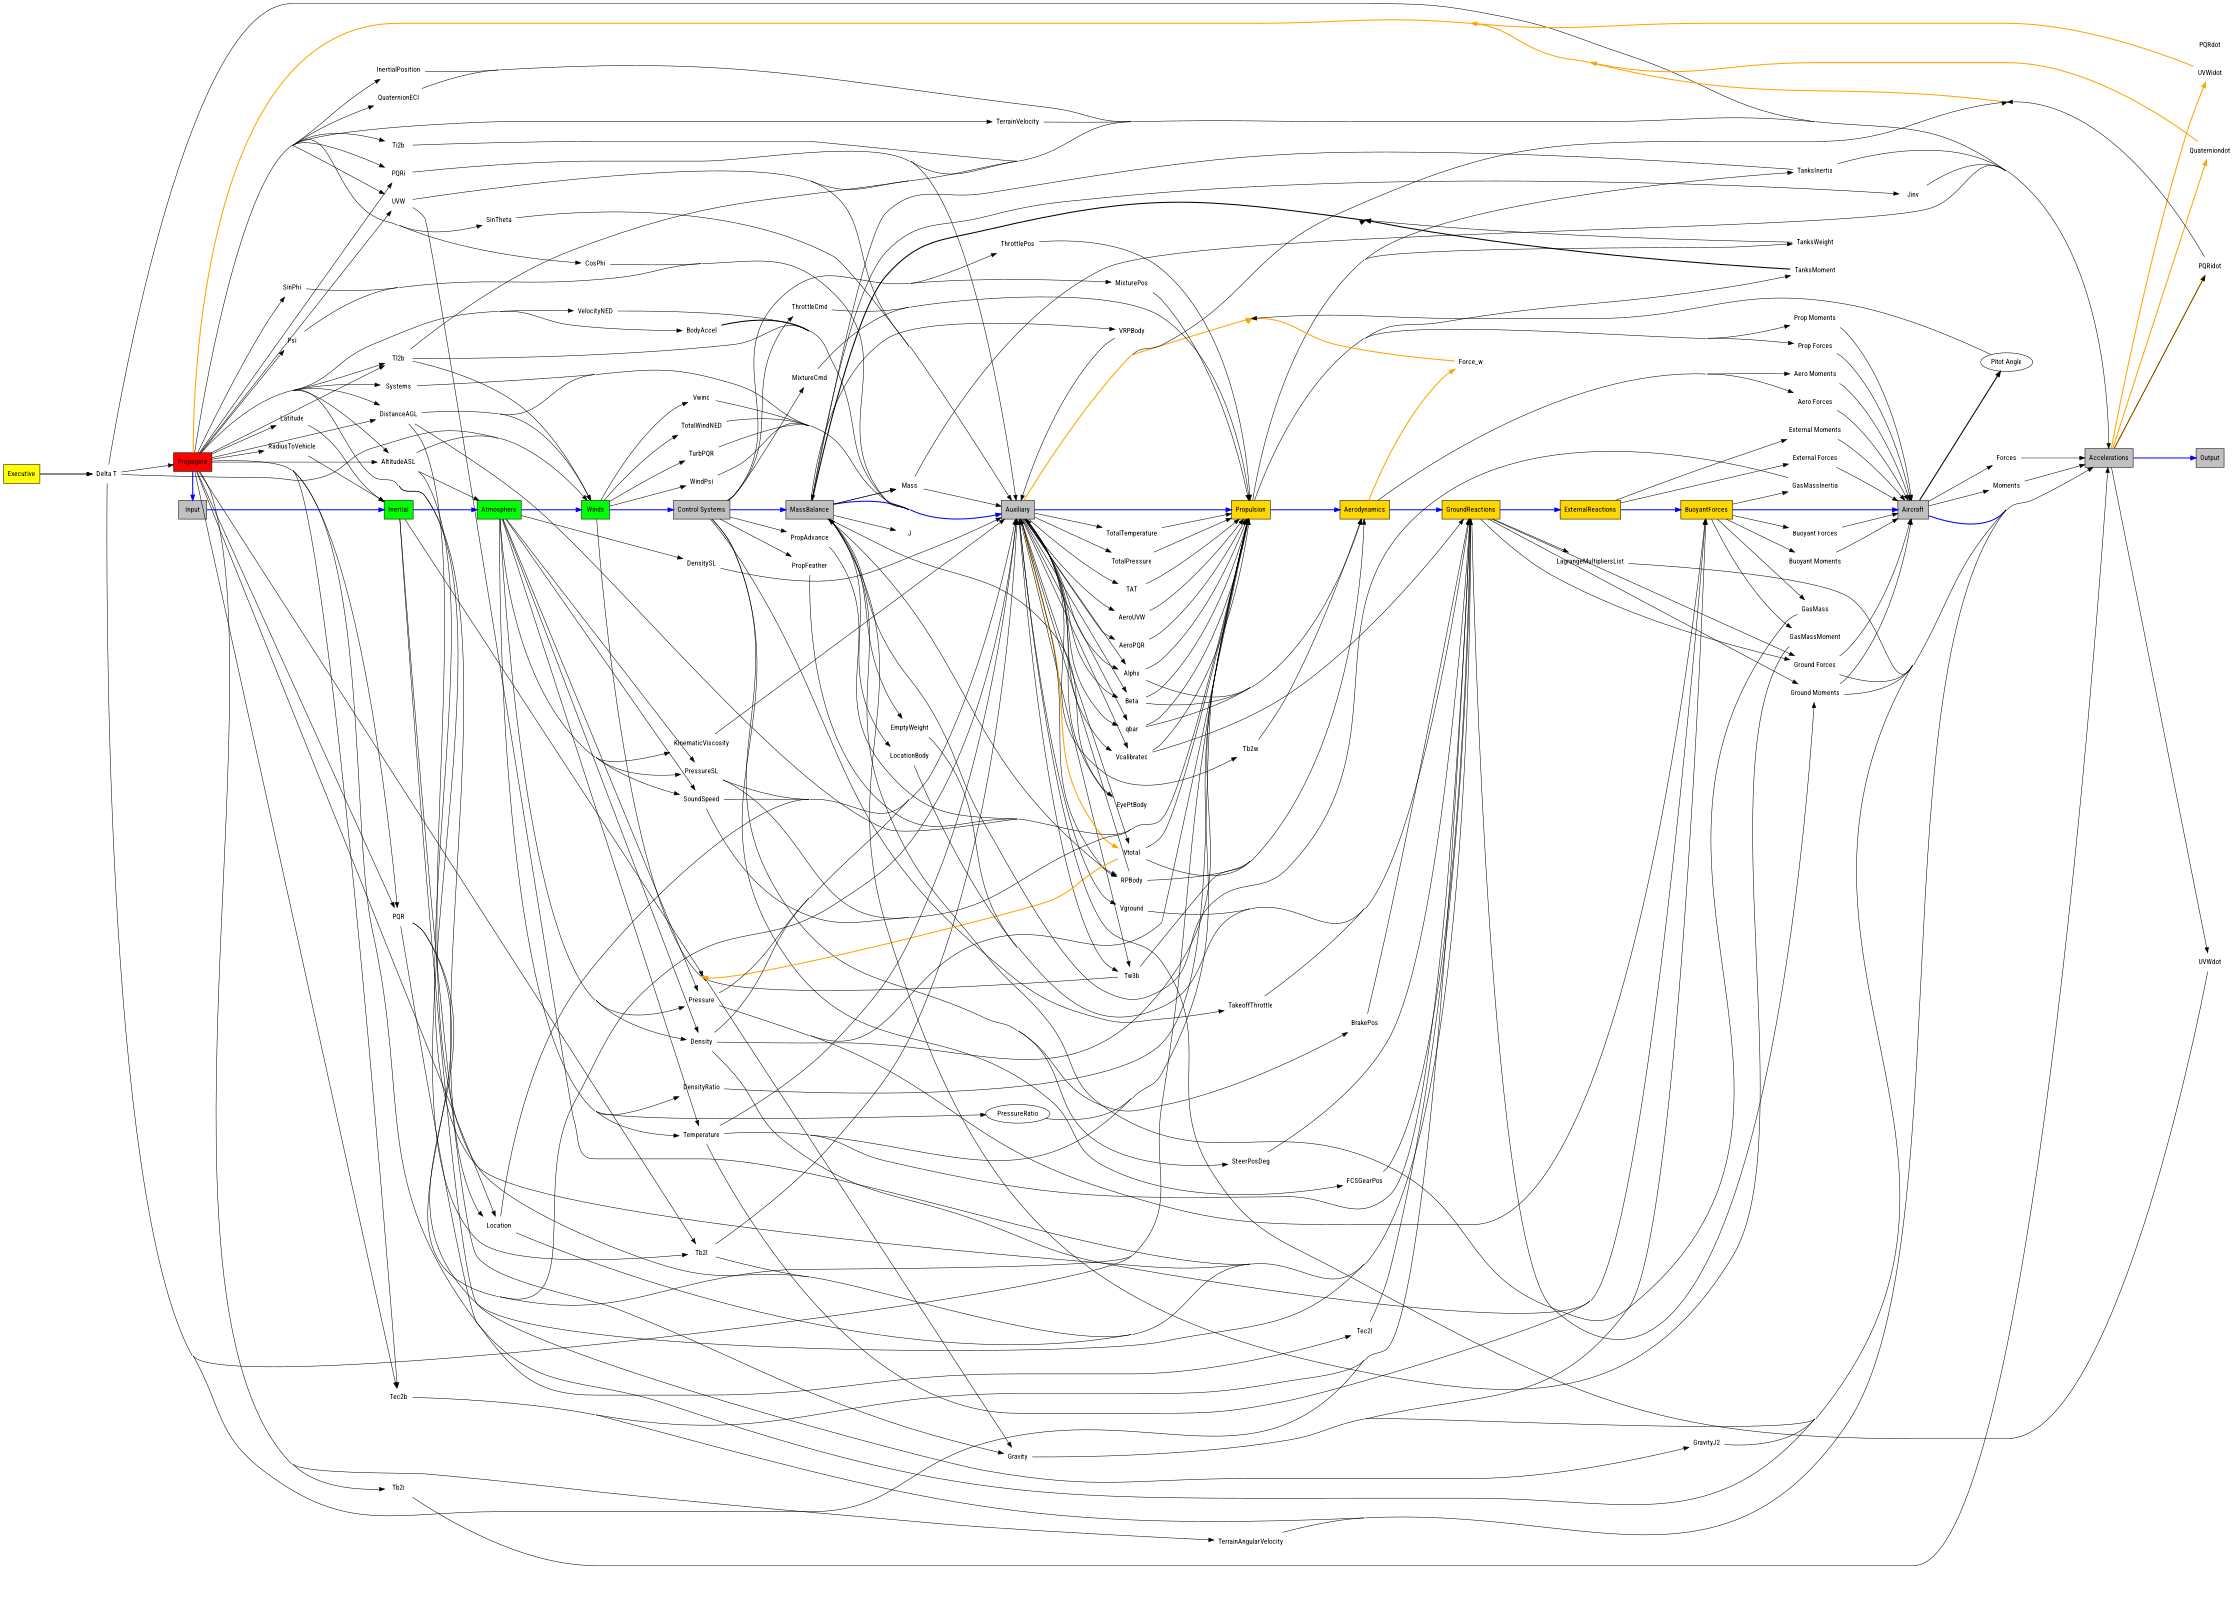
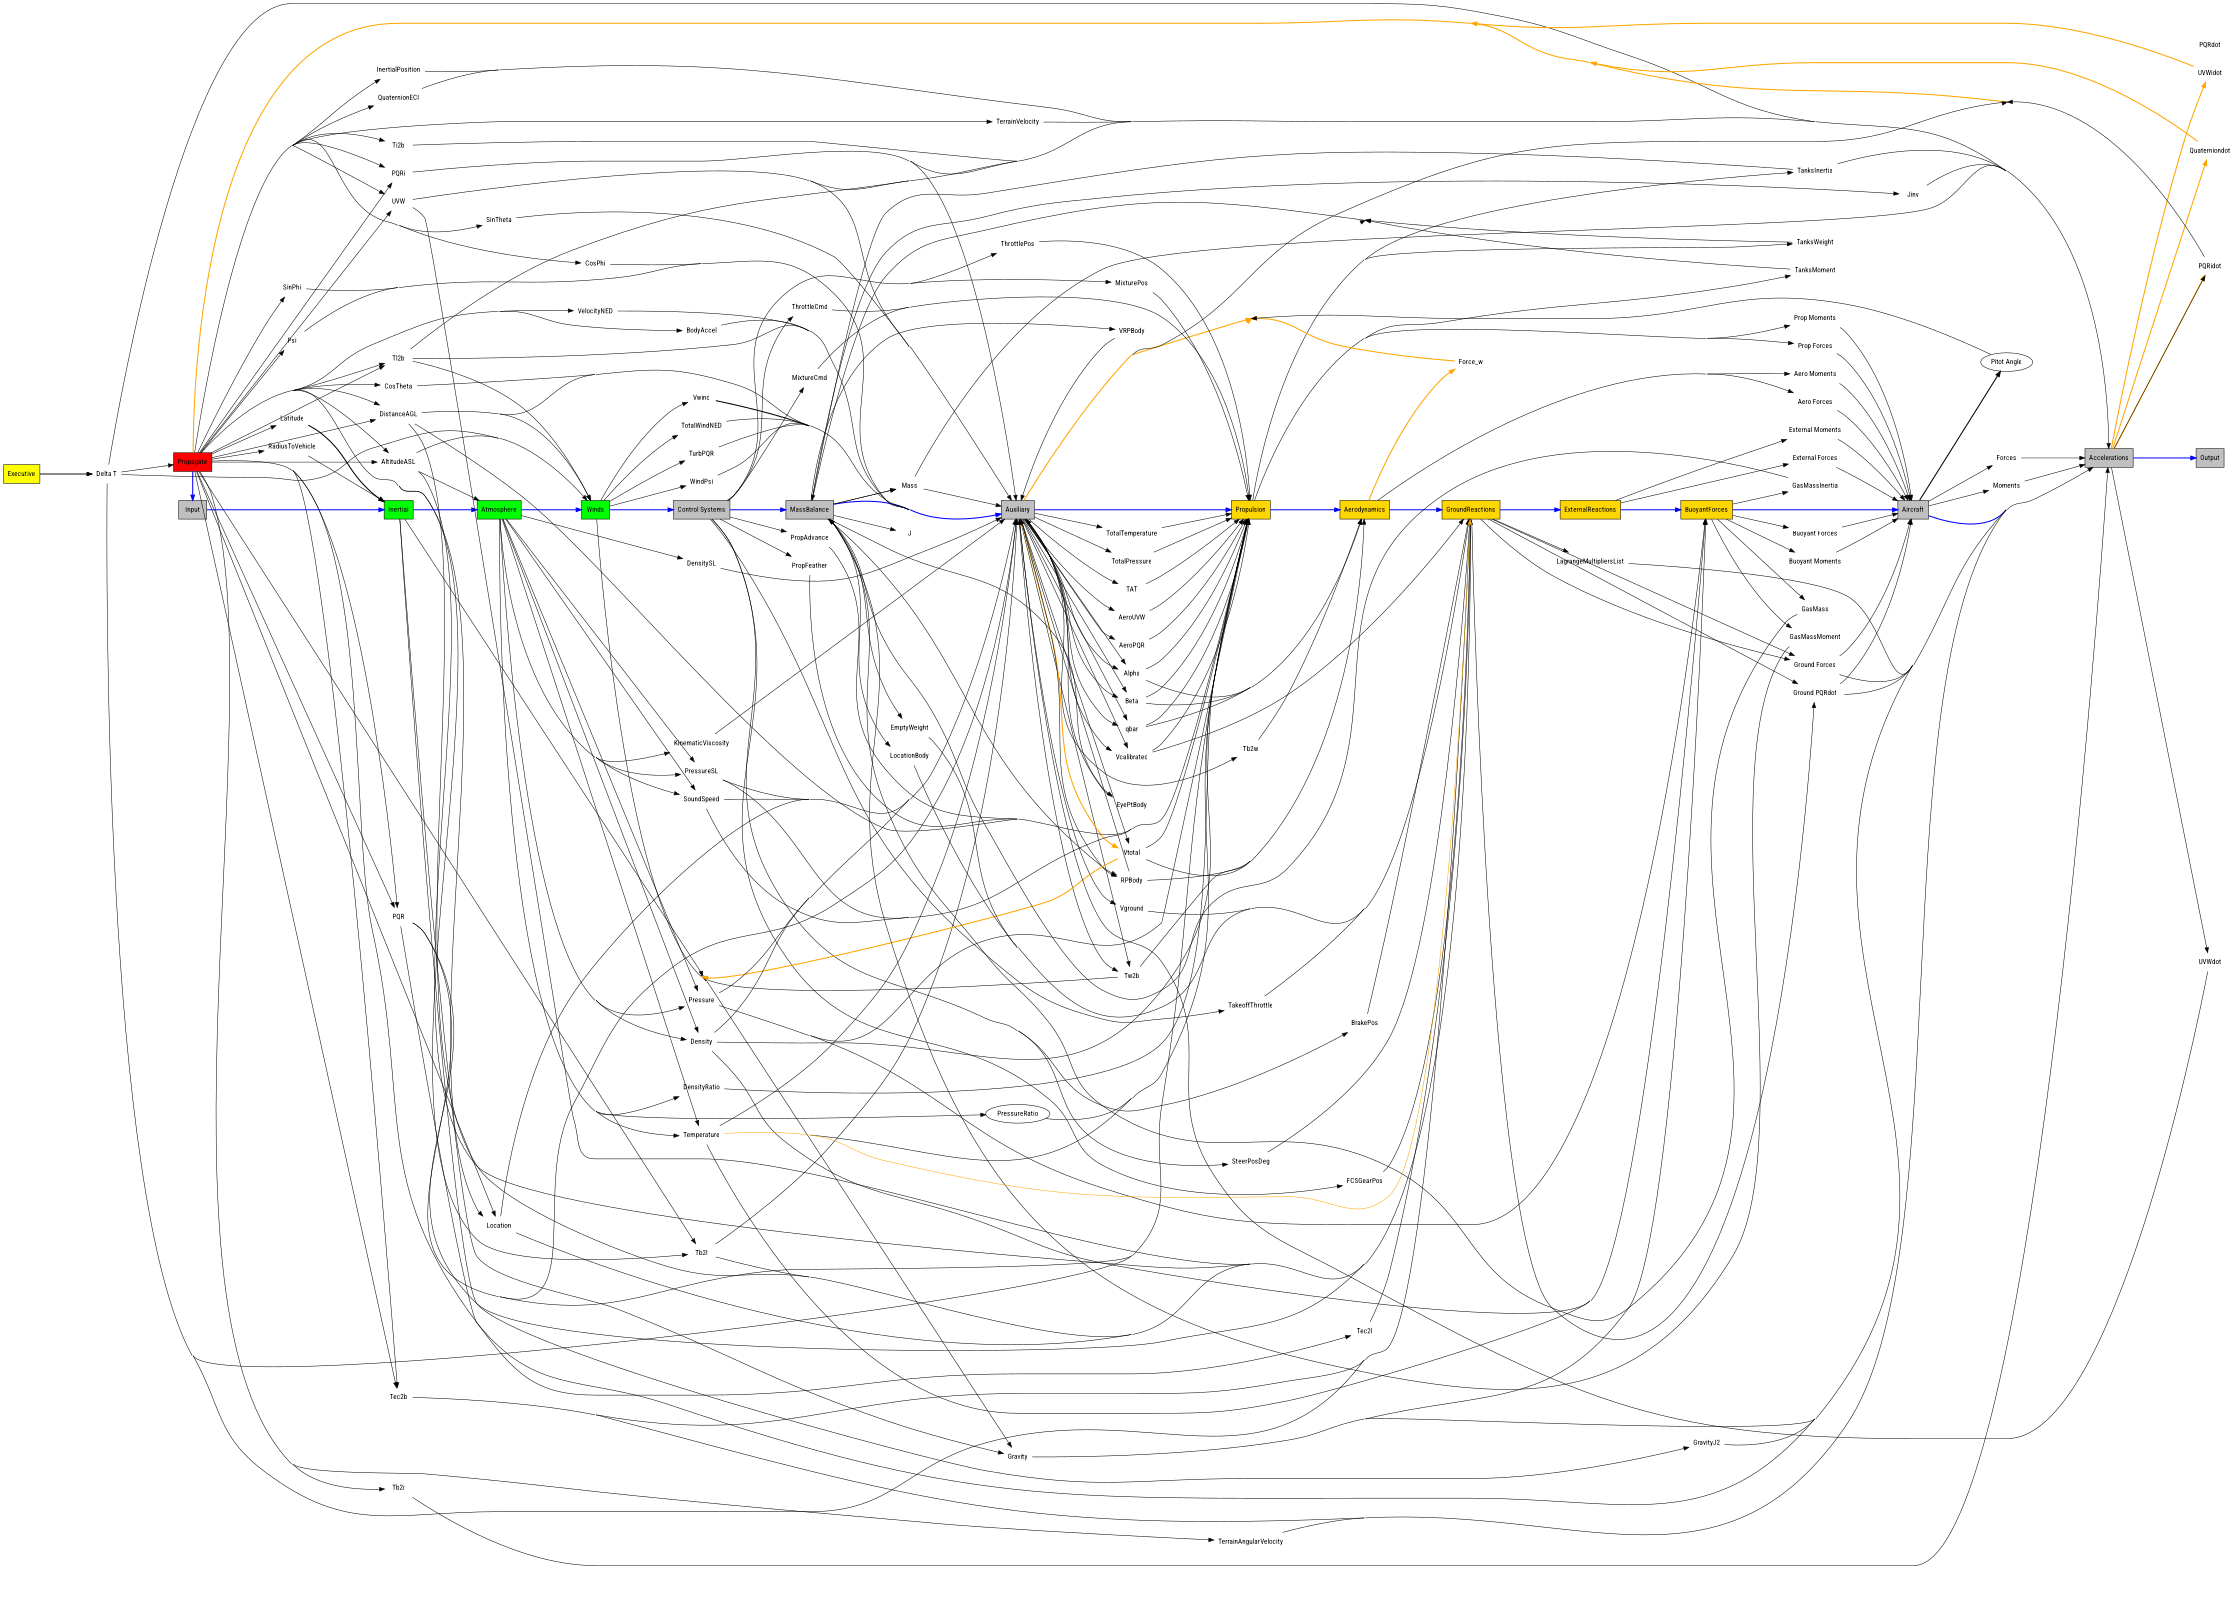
(1580, 251) -> (1580, 251)
(752, 321) -> (752, 321)
(399, 386) -> (399, 386)
(765, 412) -> (765, 412)
(344, 458) -> (344, 458)
(1815, 693) -> (1815, 693)
(1132, 976) -> (1132, 976)
(767, 1132) -> (767, 1132)
